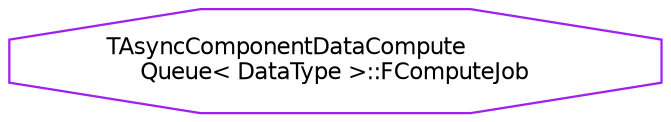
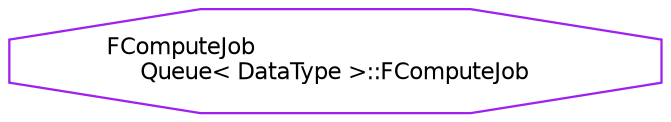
(335, 61) -> (335, 61)
